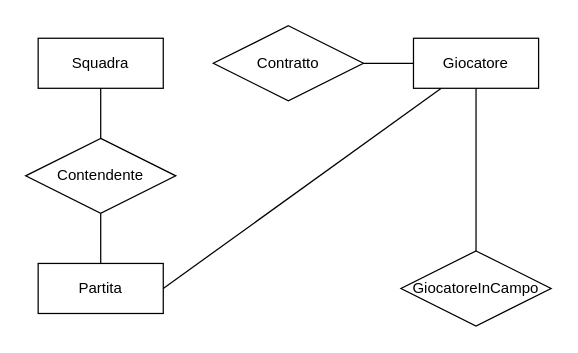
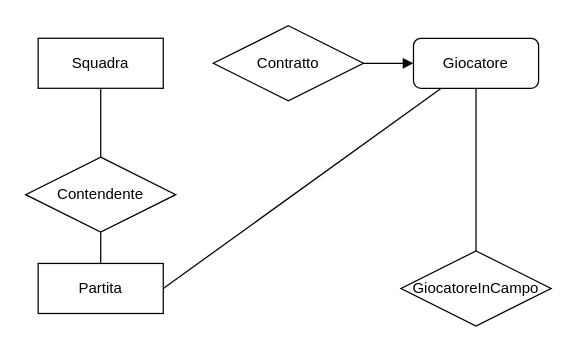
(406, 63) -> (402, 63)
(476, 63) -> (476, 63)
(101, 176) -> (101, 194)
